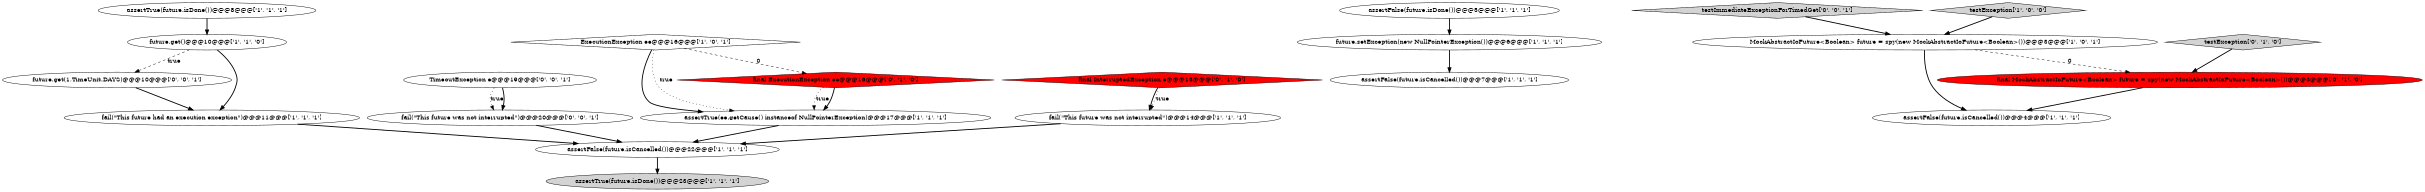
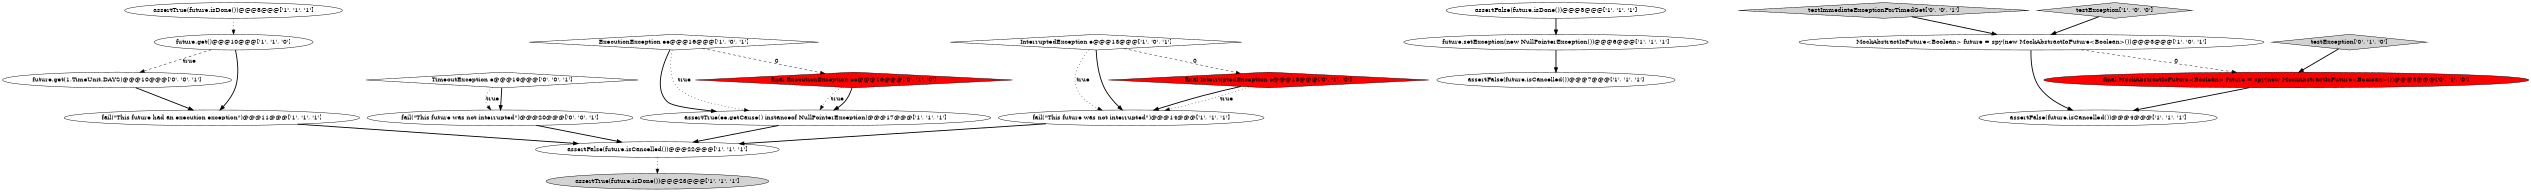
(207, 24) -> (234, 24)
none -> (1096, 42)
(500, 80) -> (502, 80)
(657, 163) -> (657, 163)
